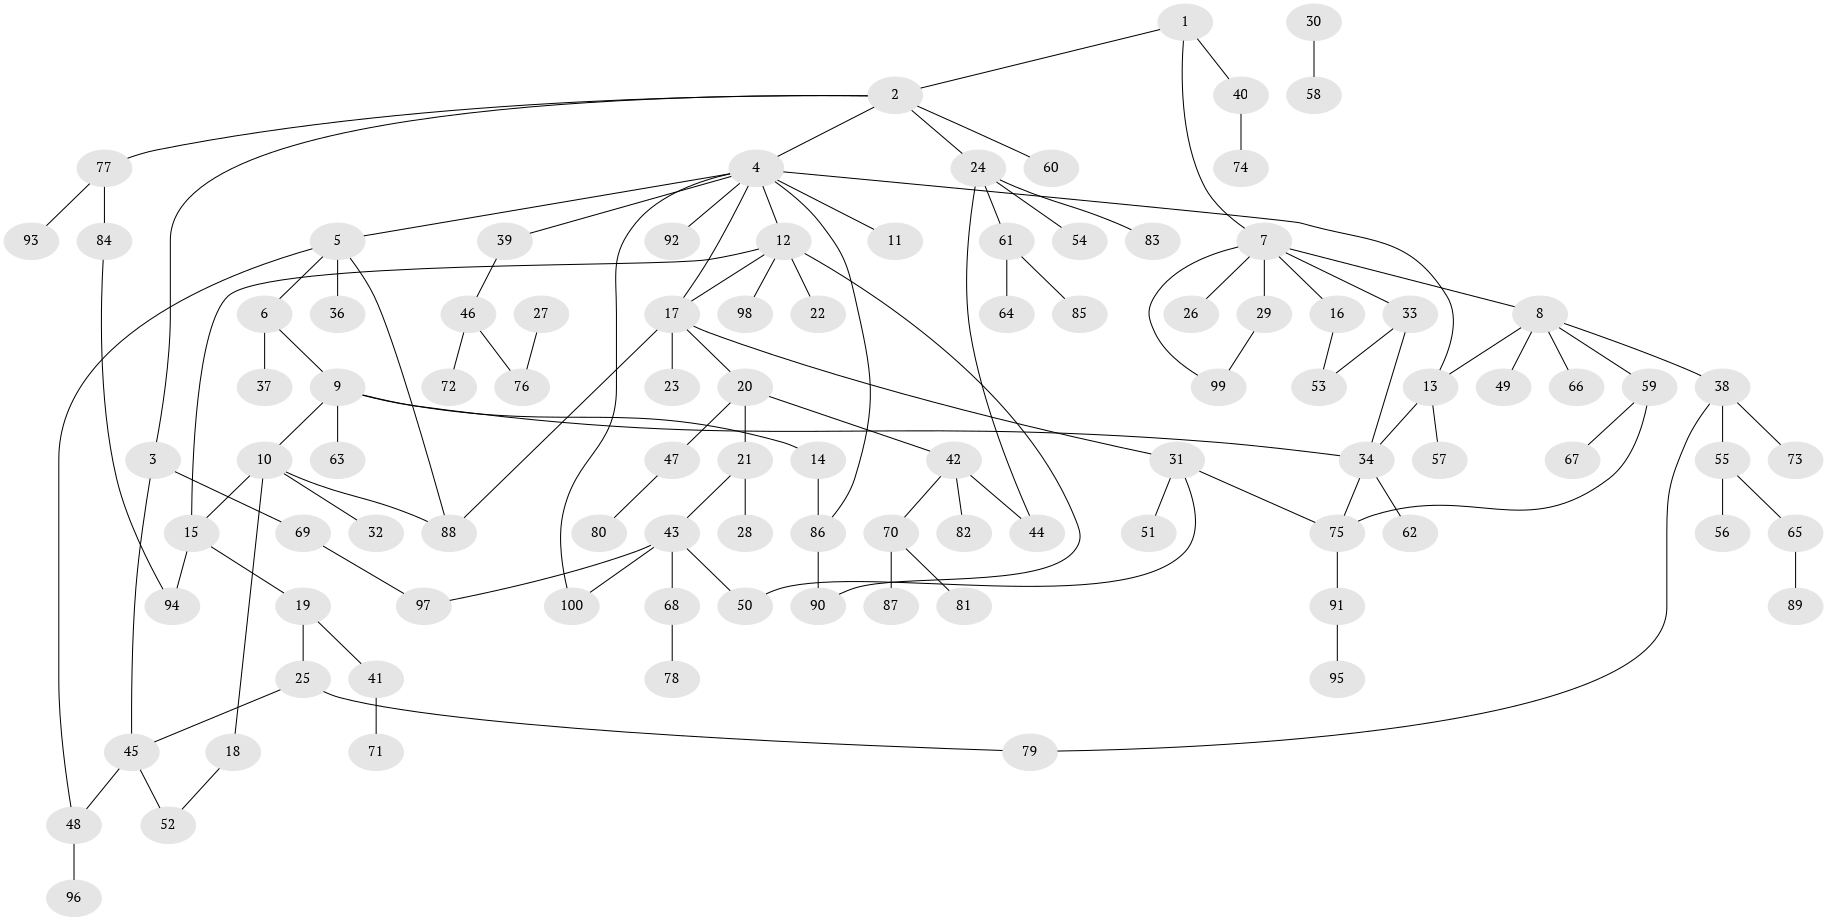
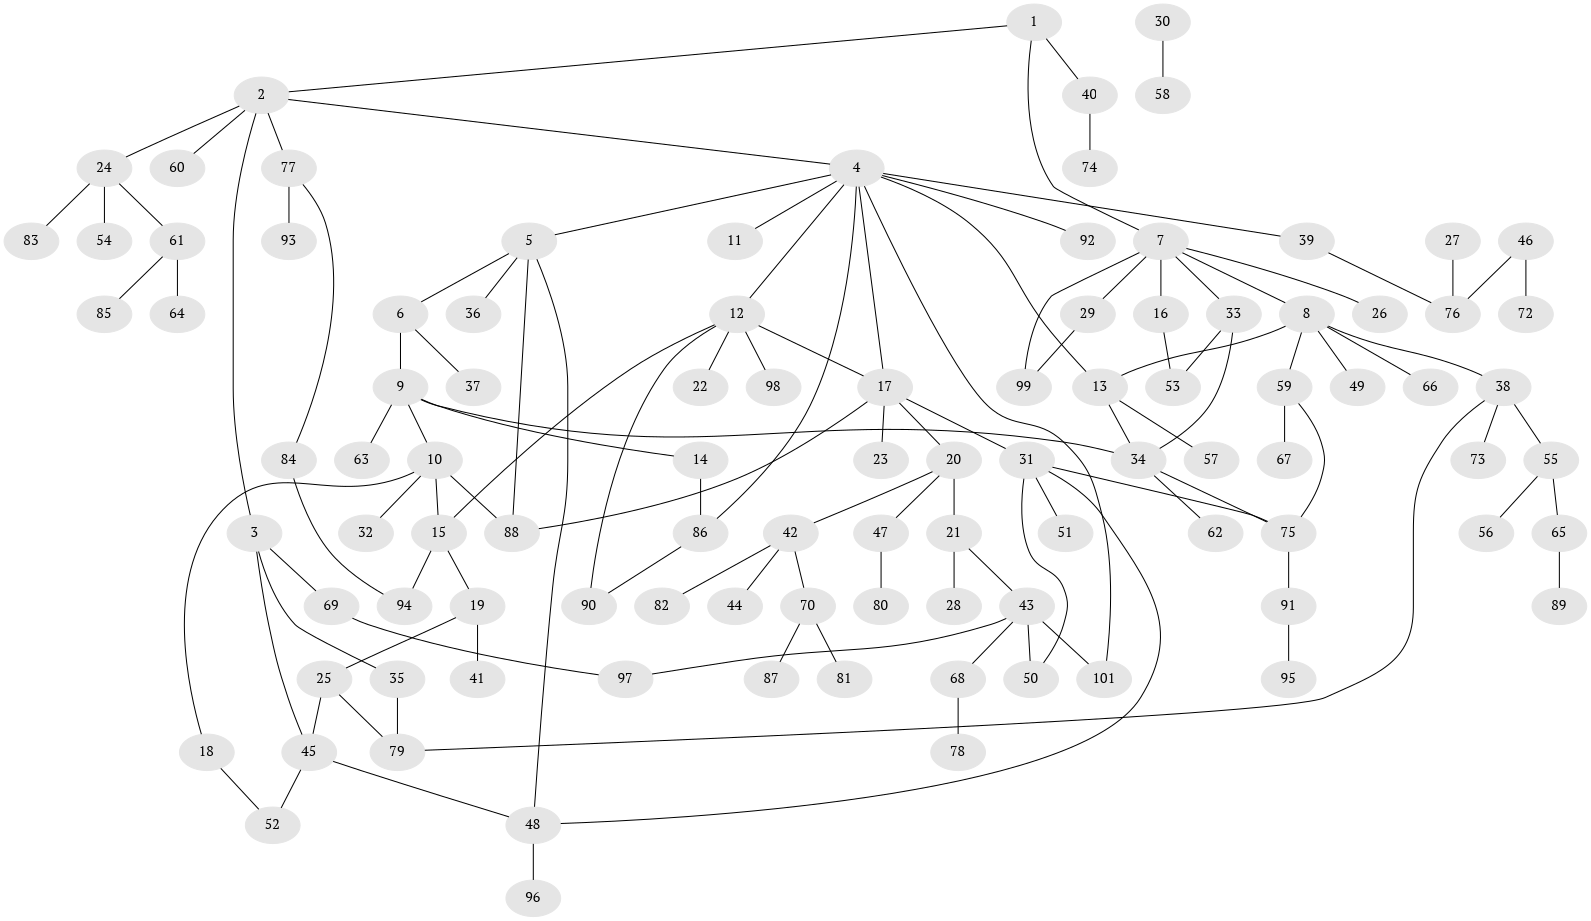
(487, 278) -> (1380, 278)
(975, 355) -> none
(572, 606) -> (1104, 679)
none -> (397, 679)
(376, 752) -> none
none -> (995, 771)
